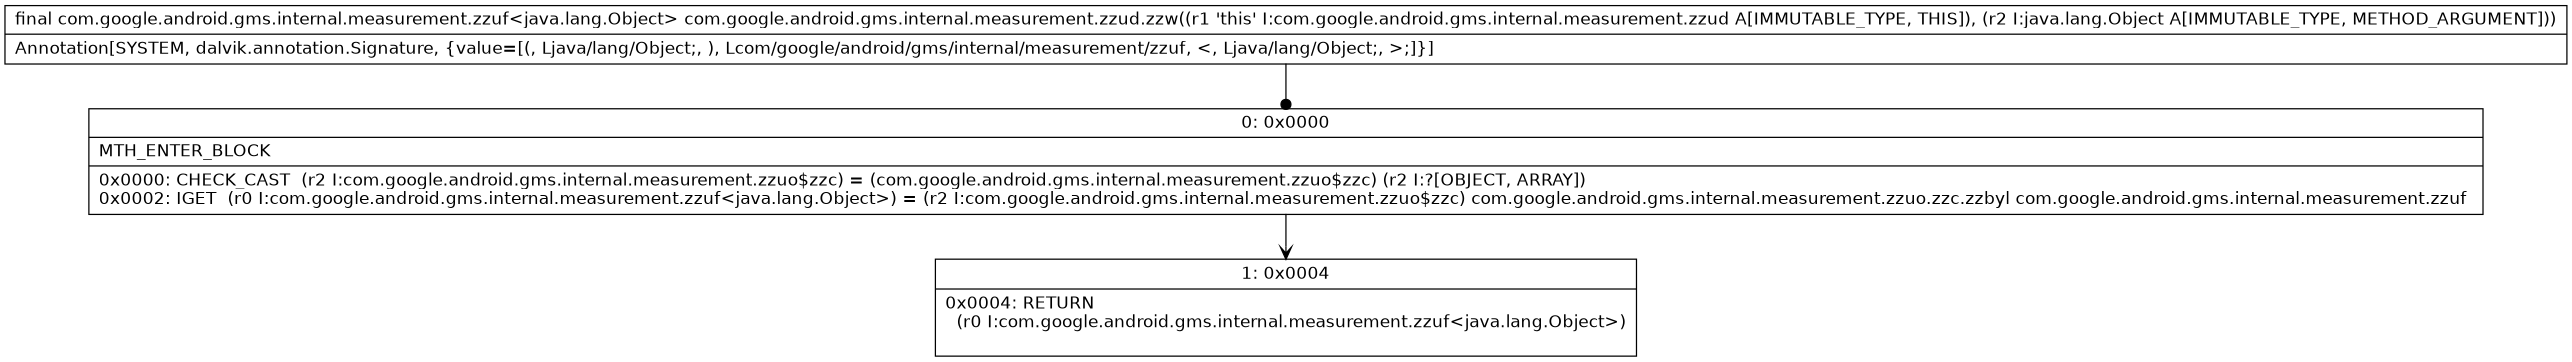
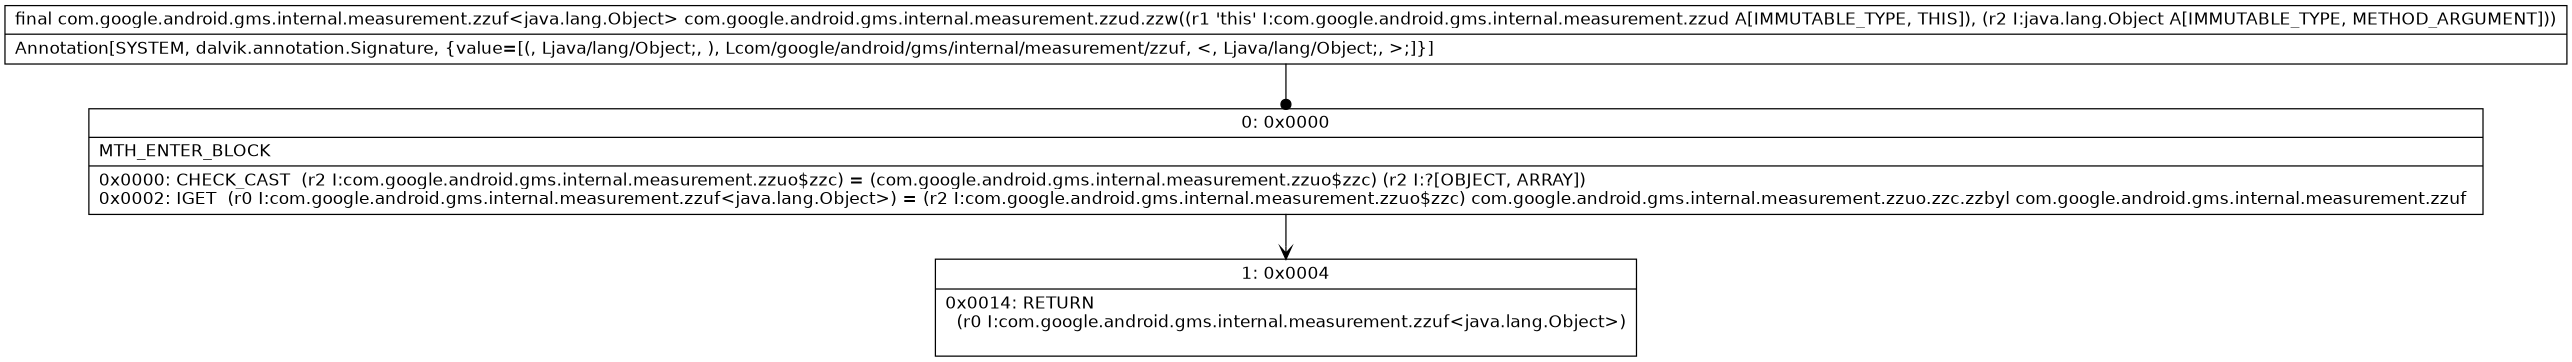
(1026, 303) -> (1026, 303)
